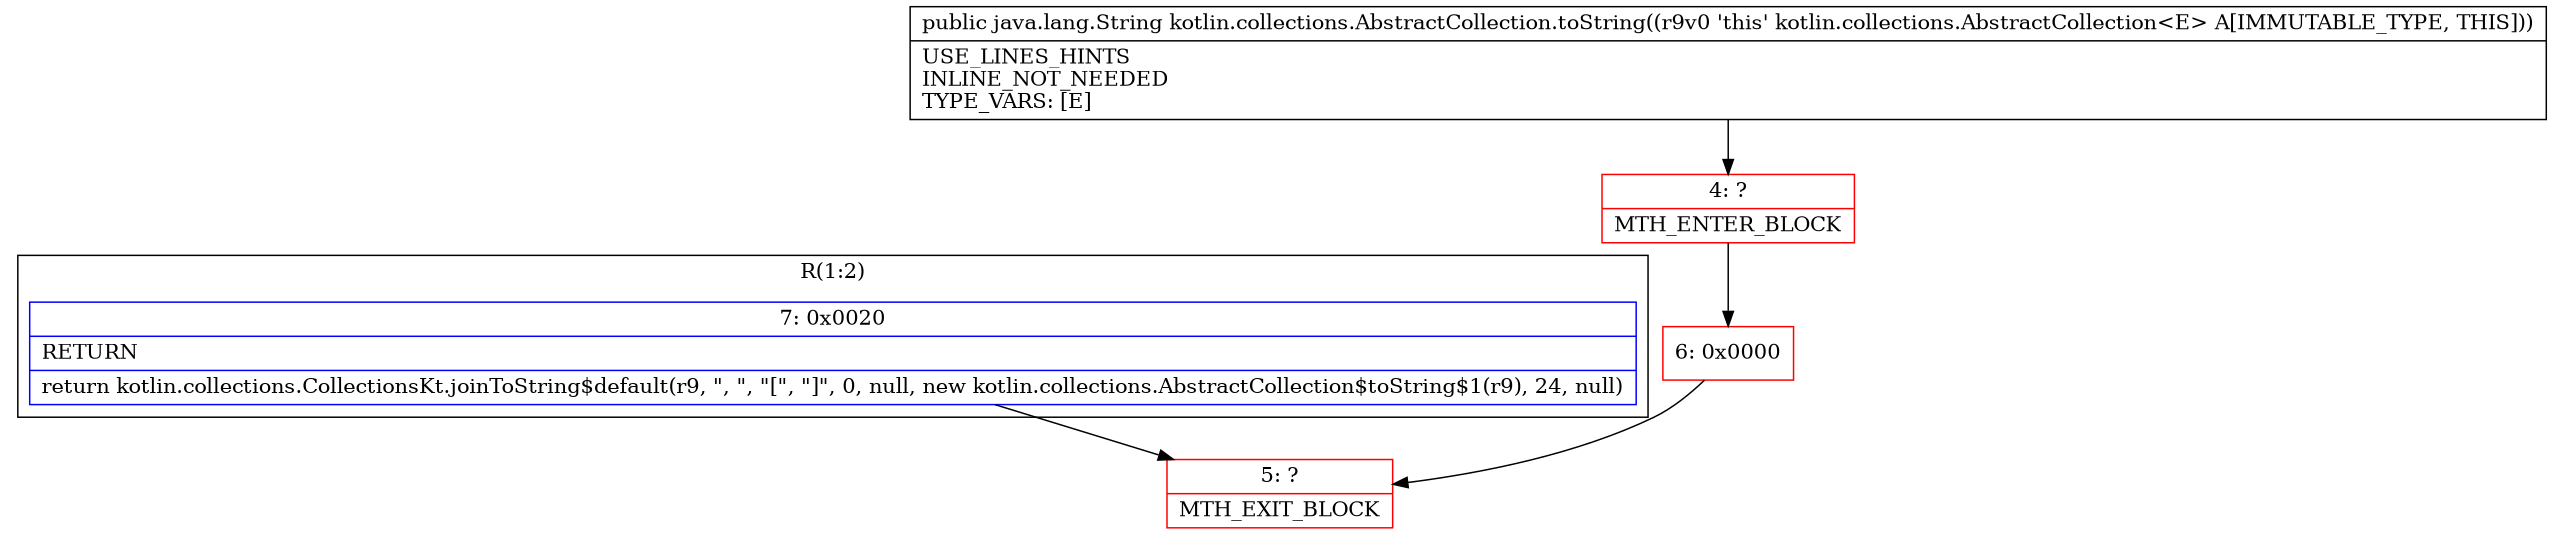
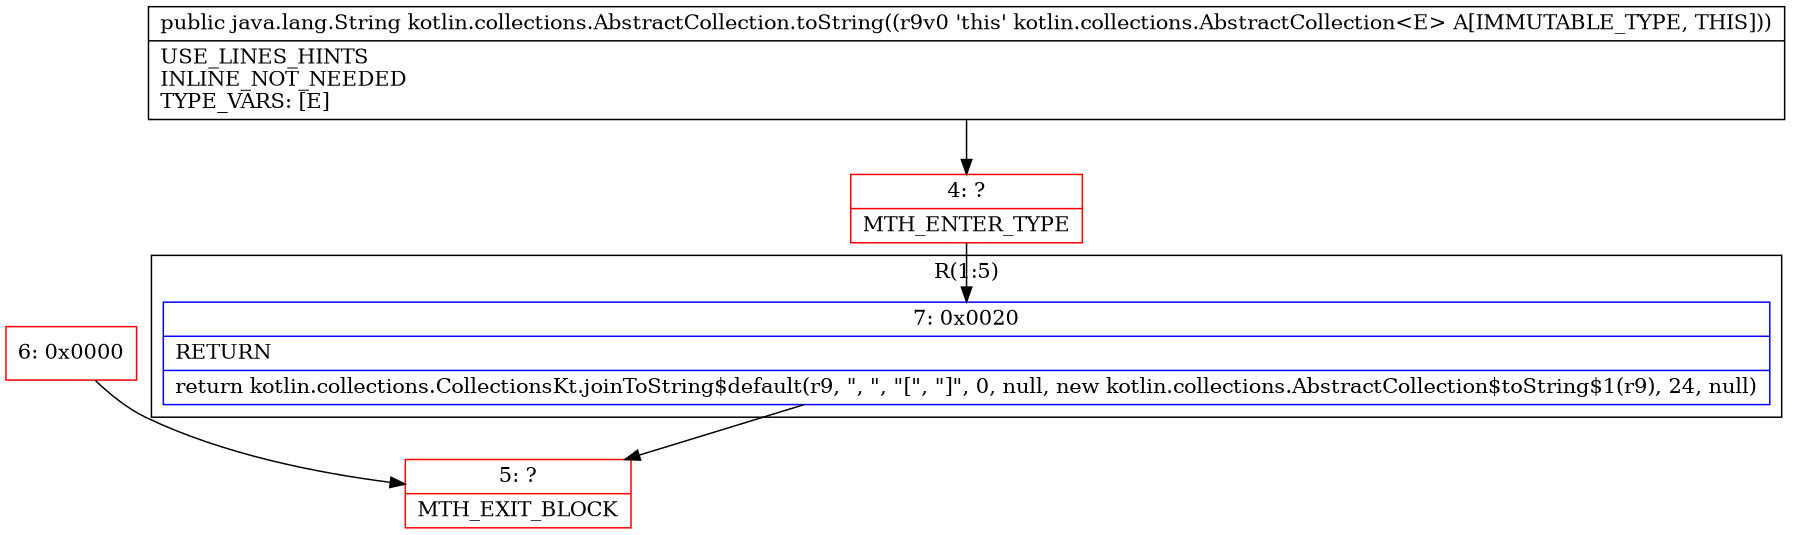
(1728, 225) -> (967, 225)
(833, 272) -> (967, 272)
(1728, 277) -> (967, 265)
